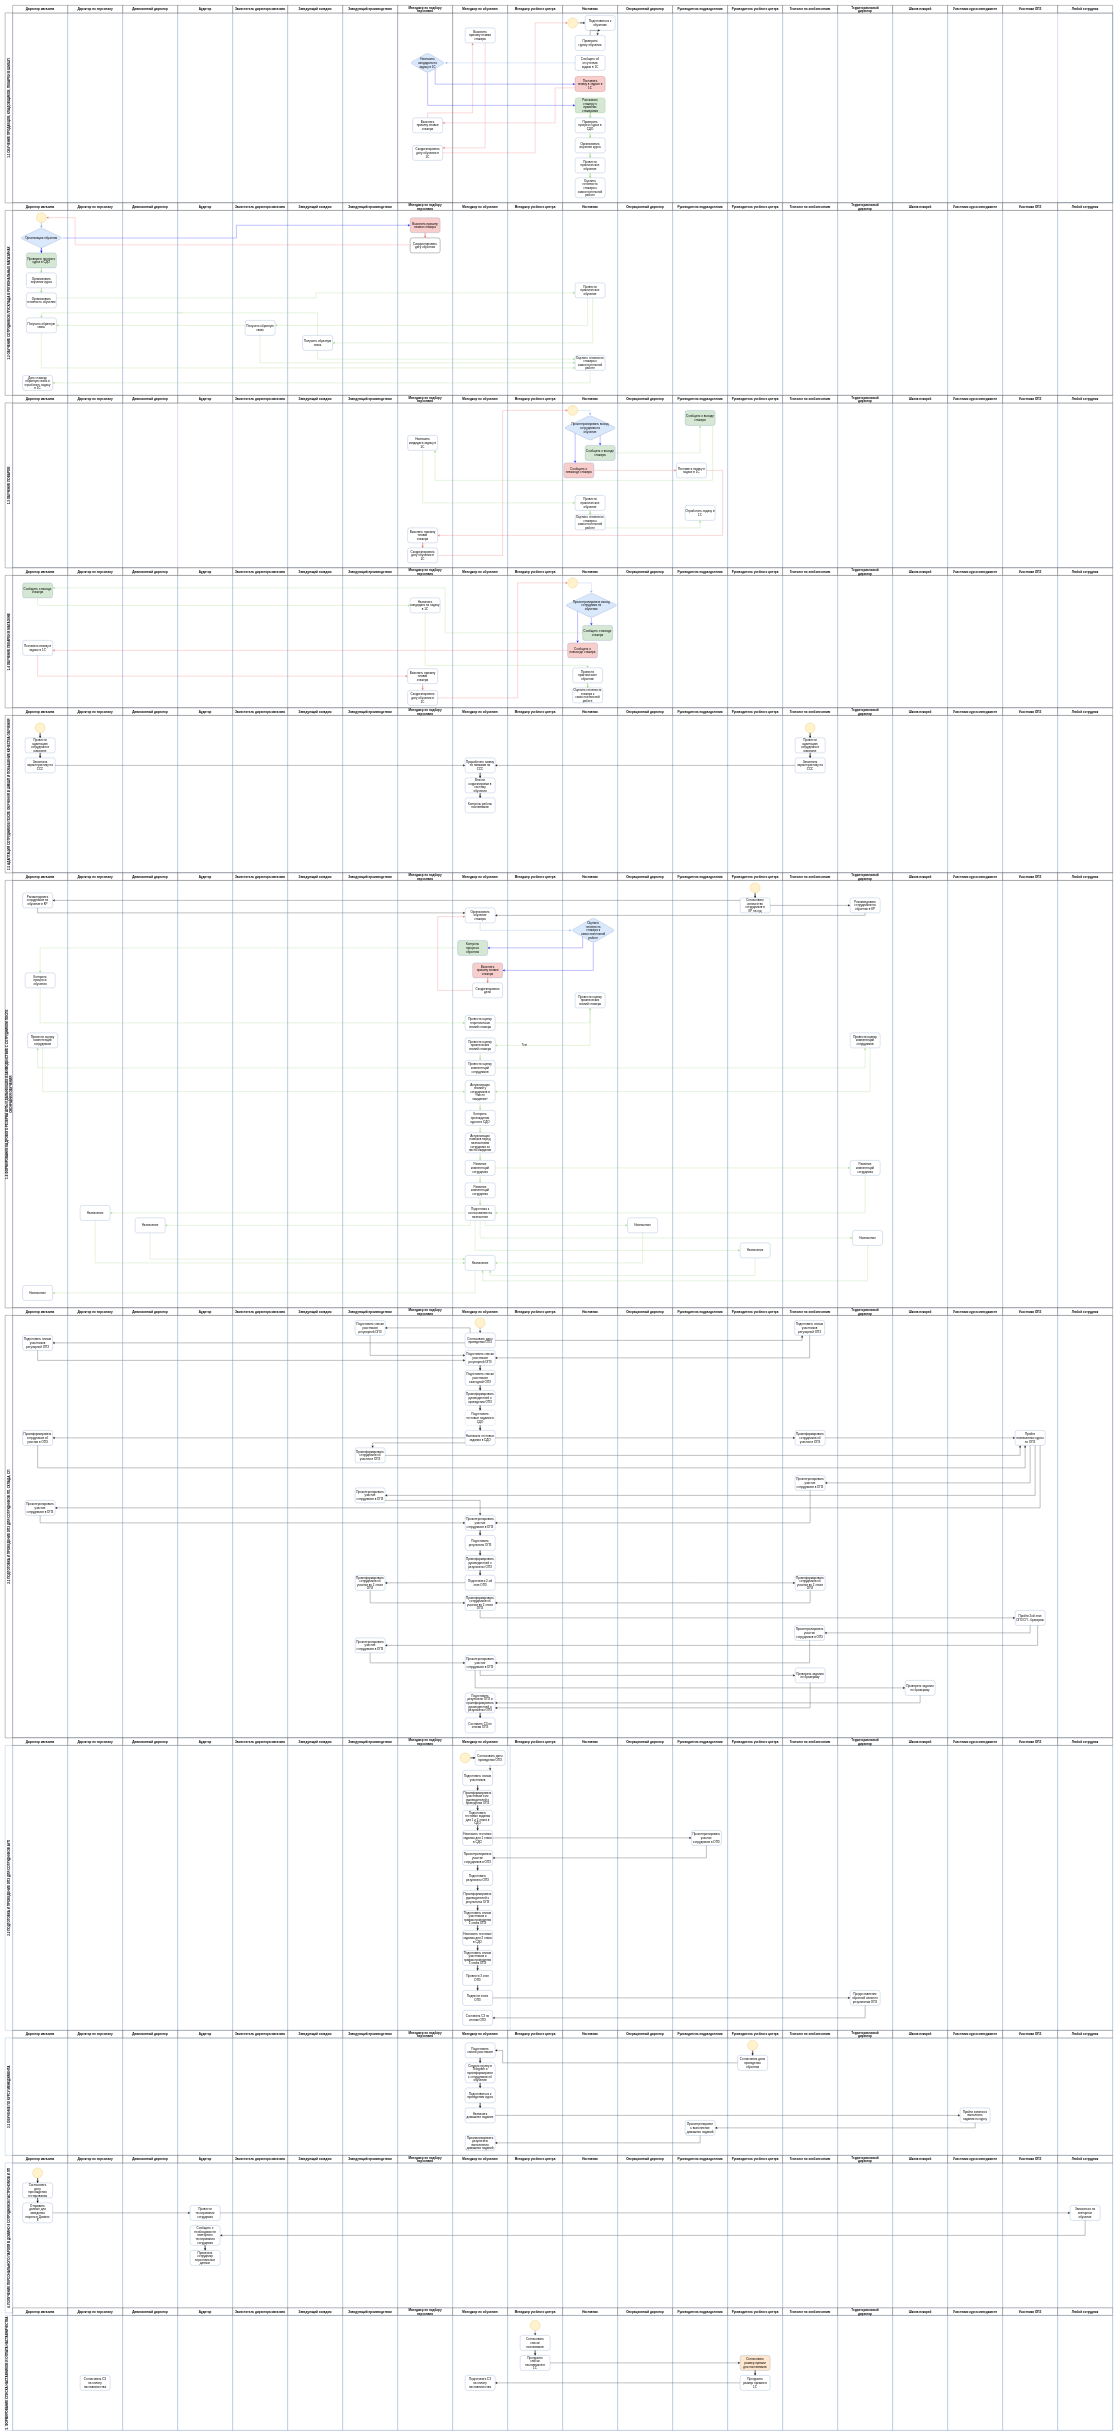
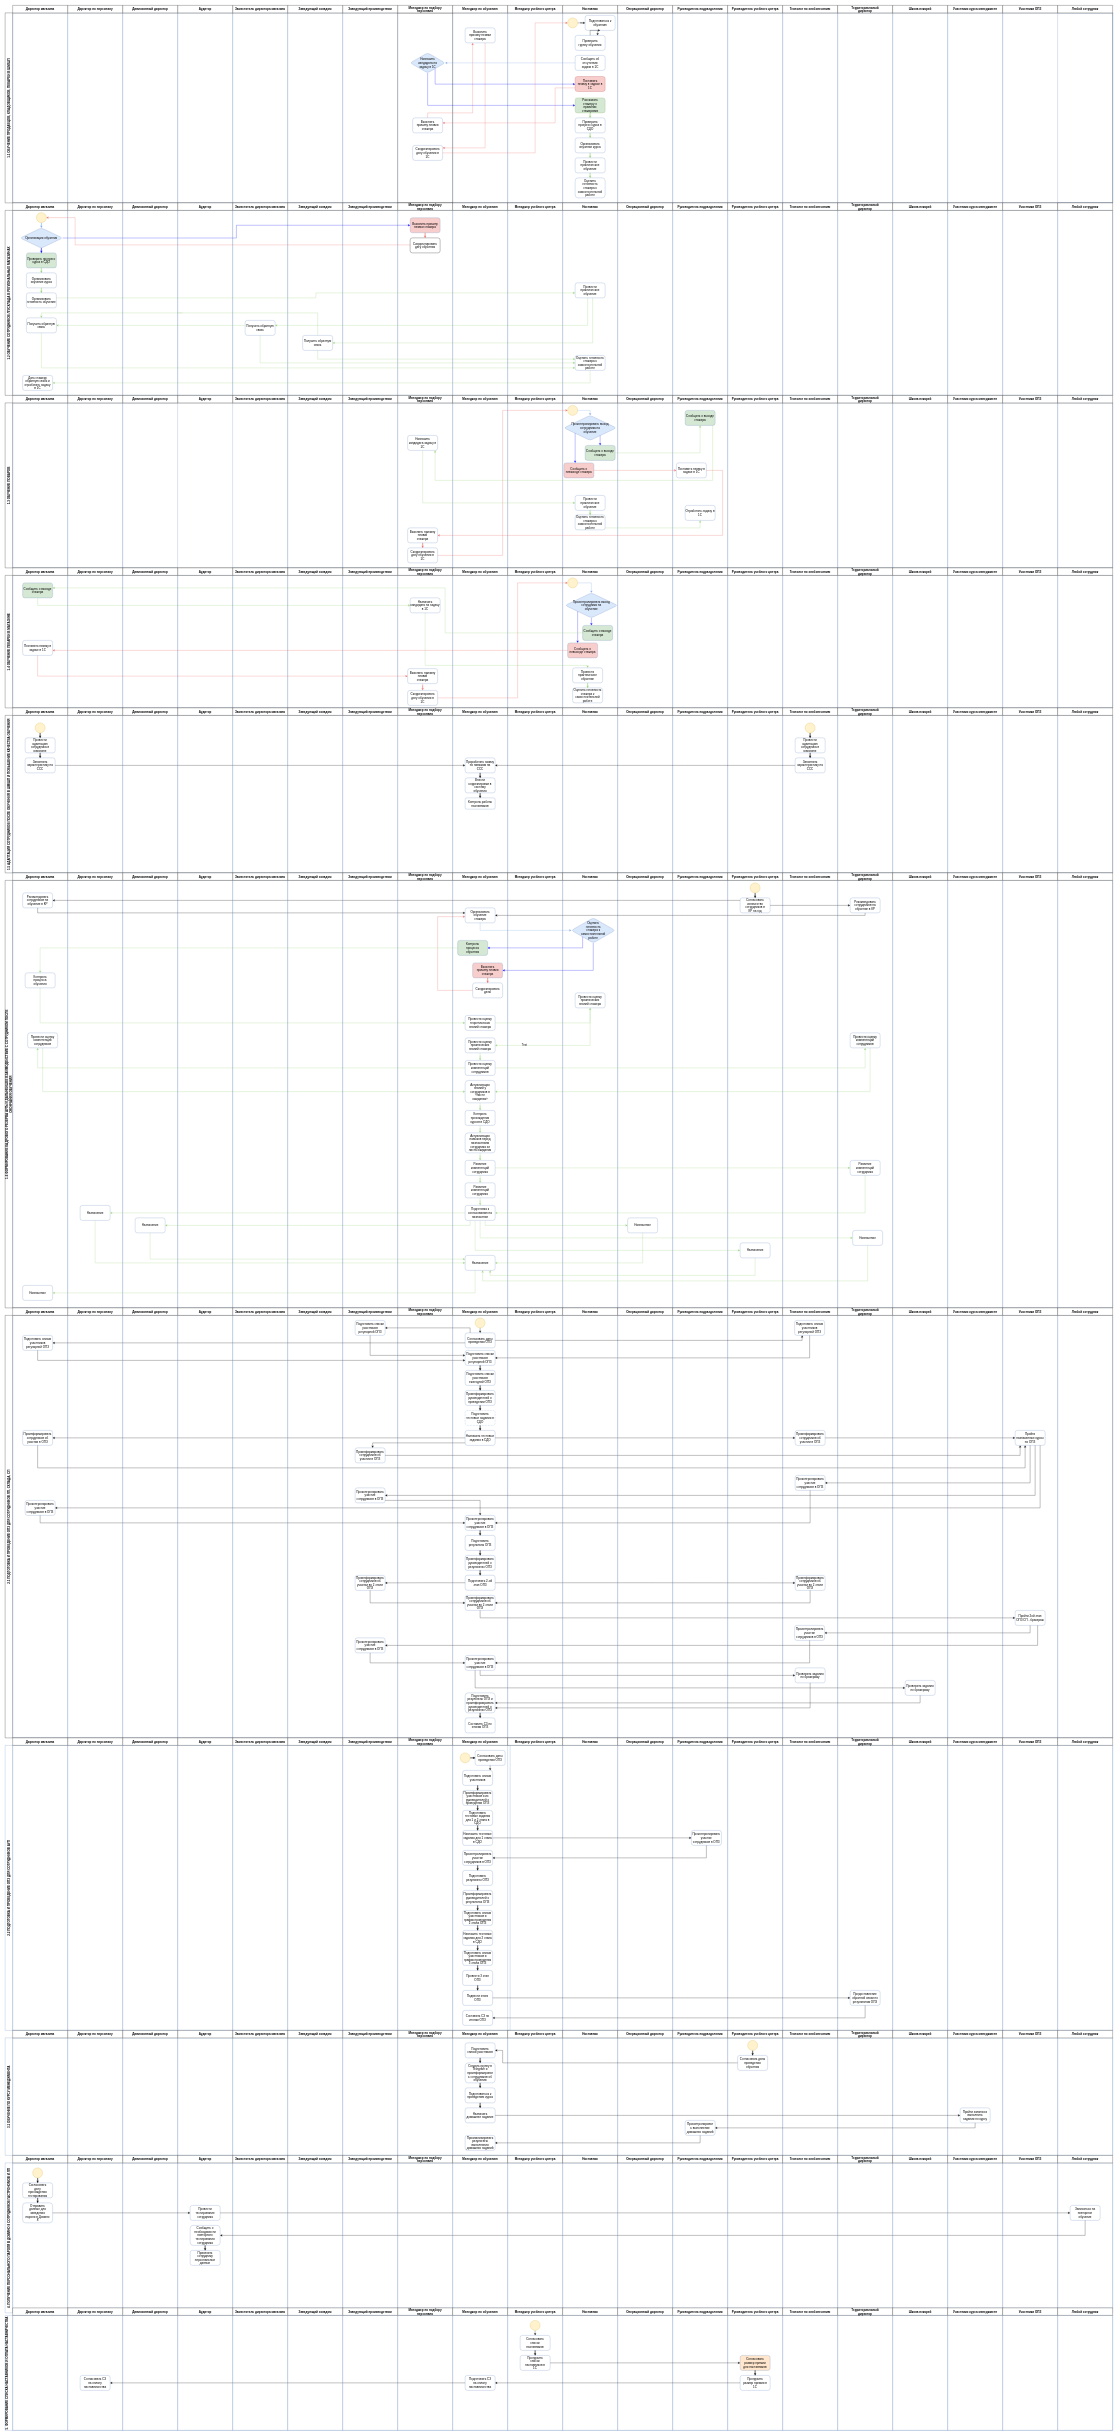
(480, 805) -> (480, 803)
none -> (113, 2383)
